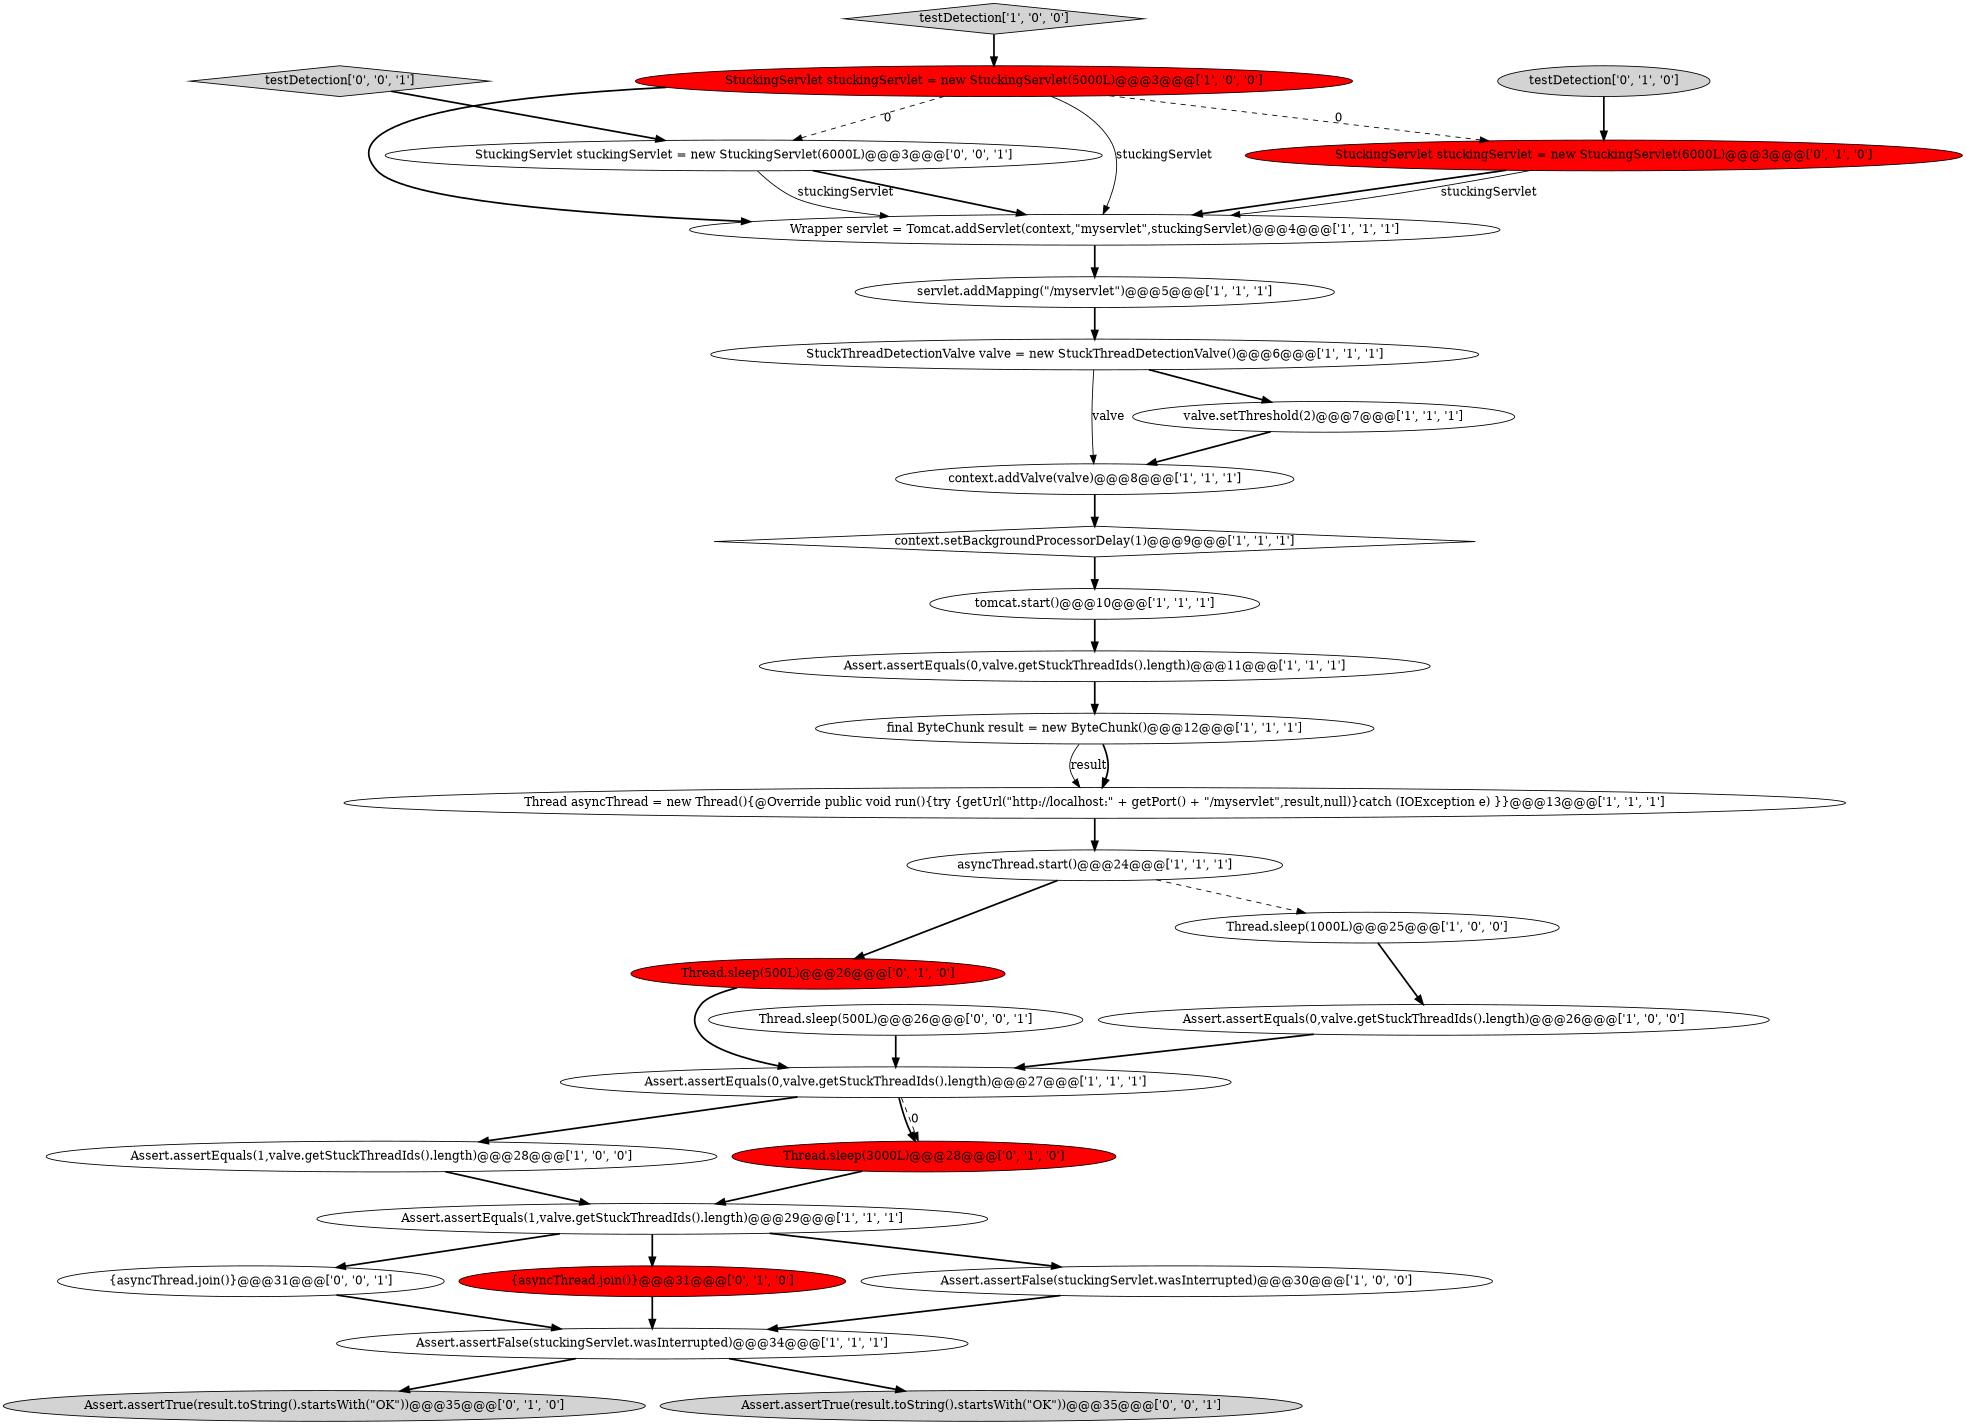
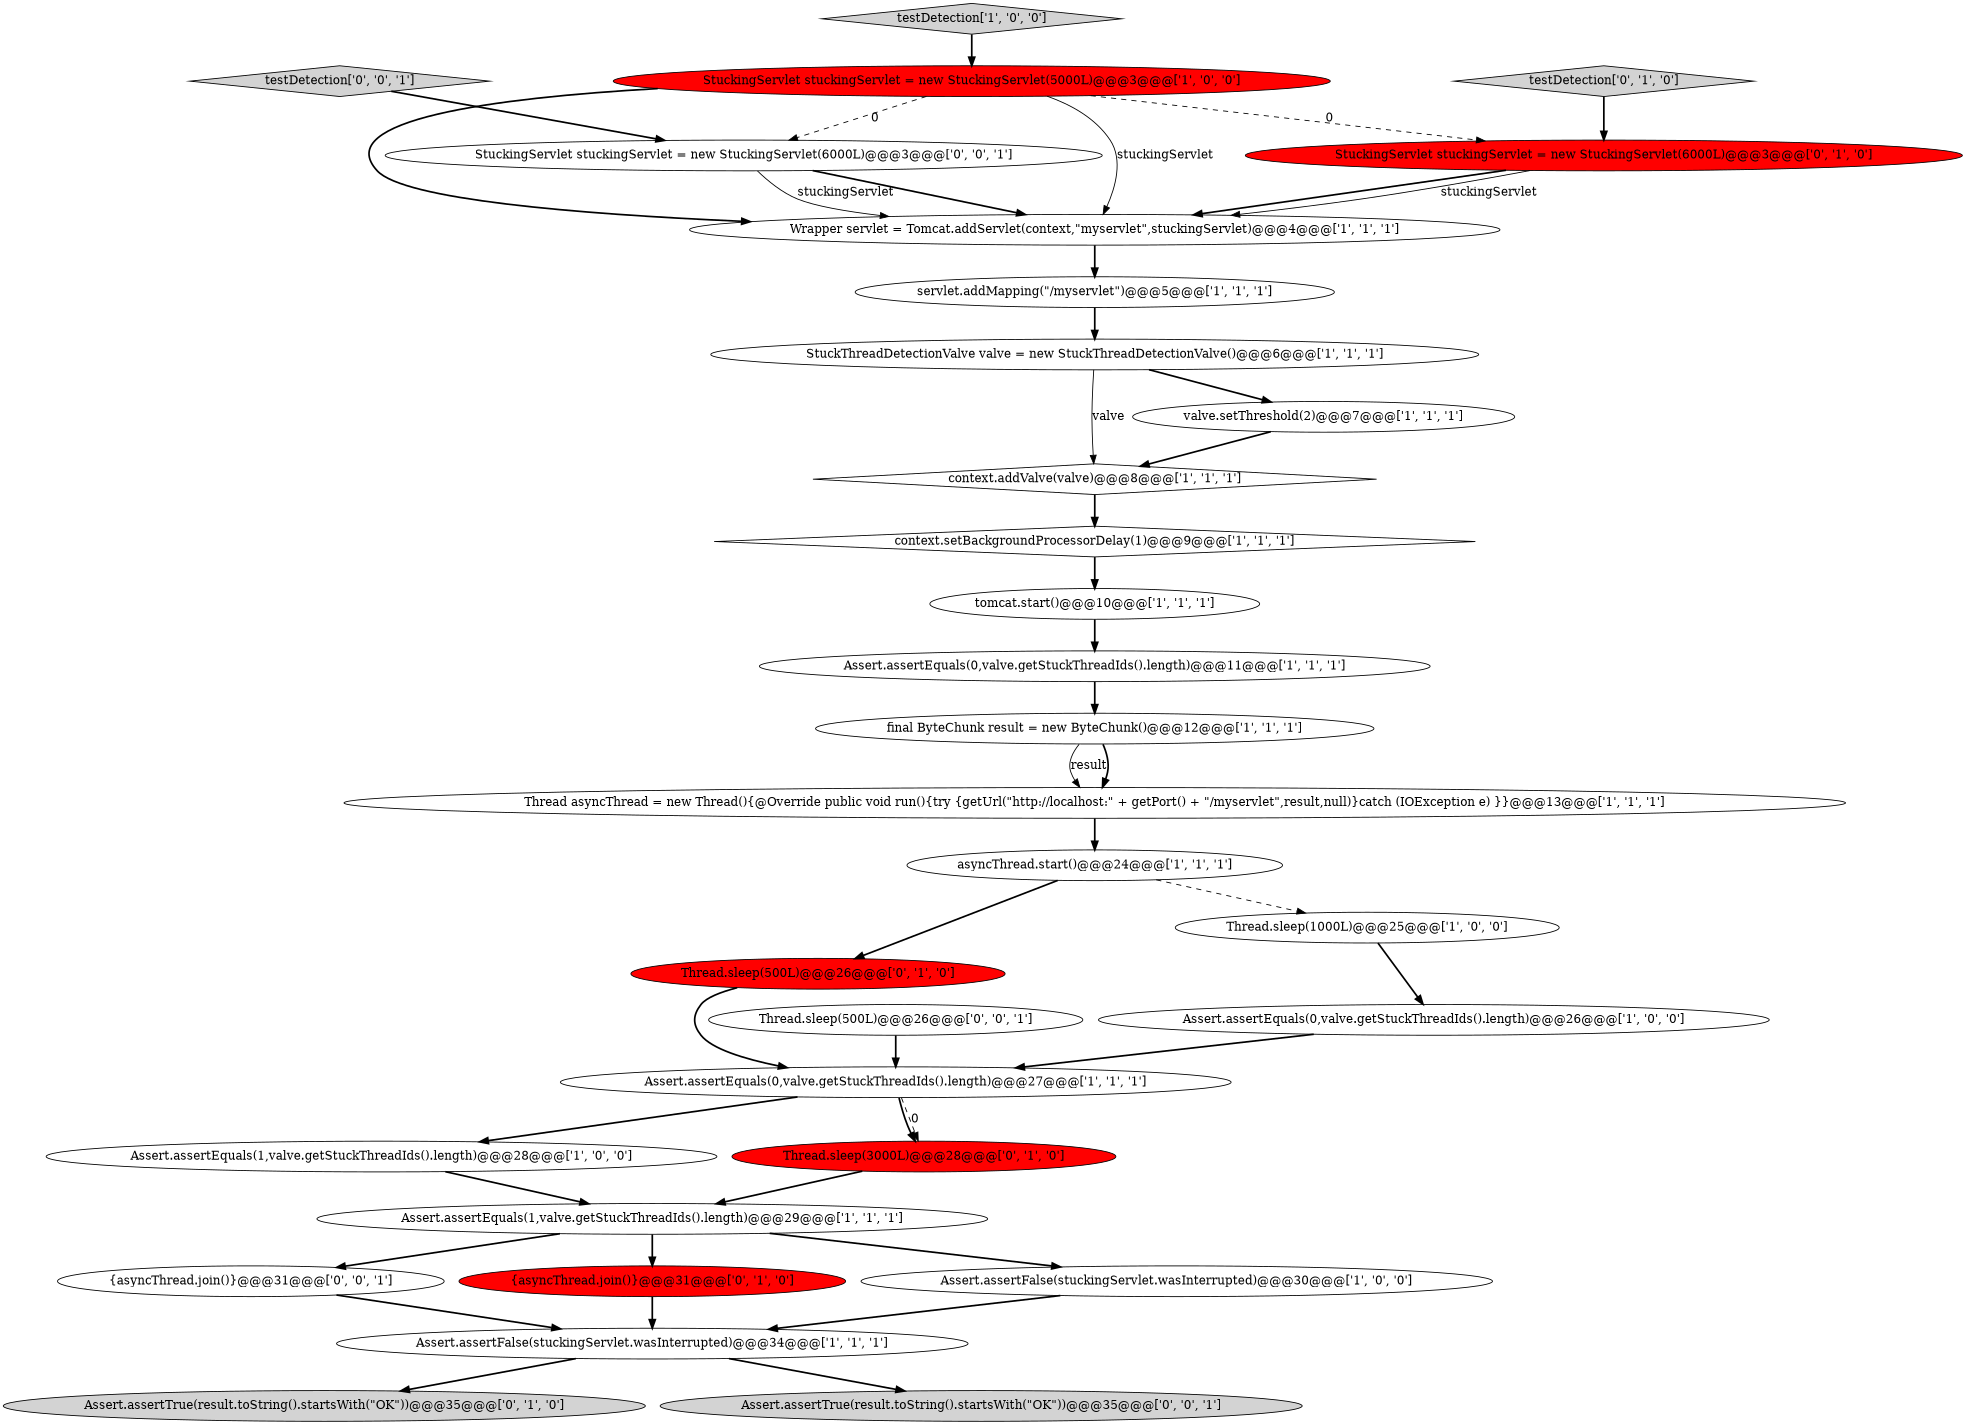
(1604, 81) -> (1604, 81)
(1095, 479) -> (1095, 479)
